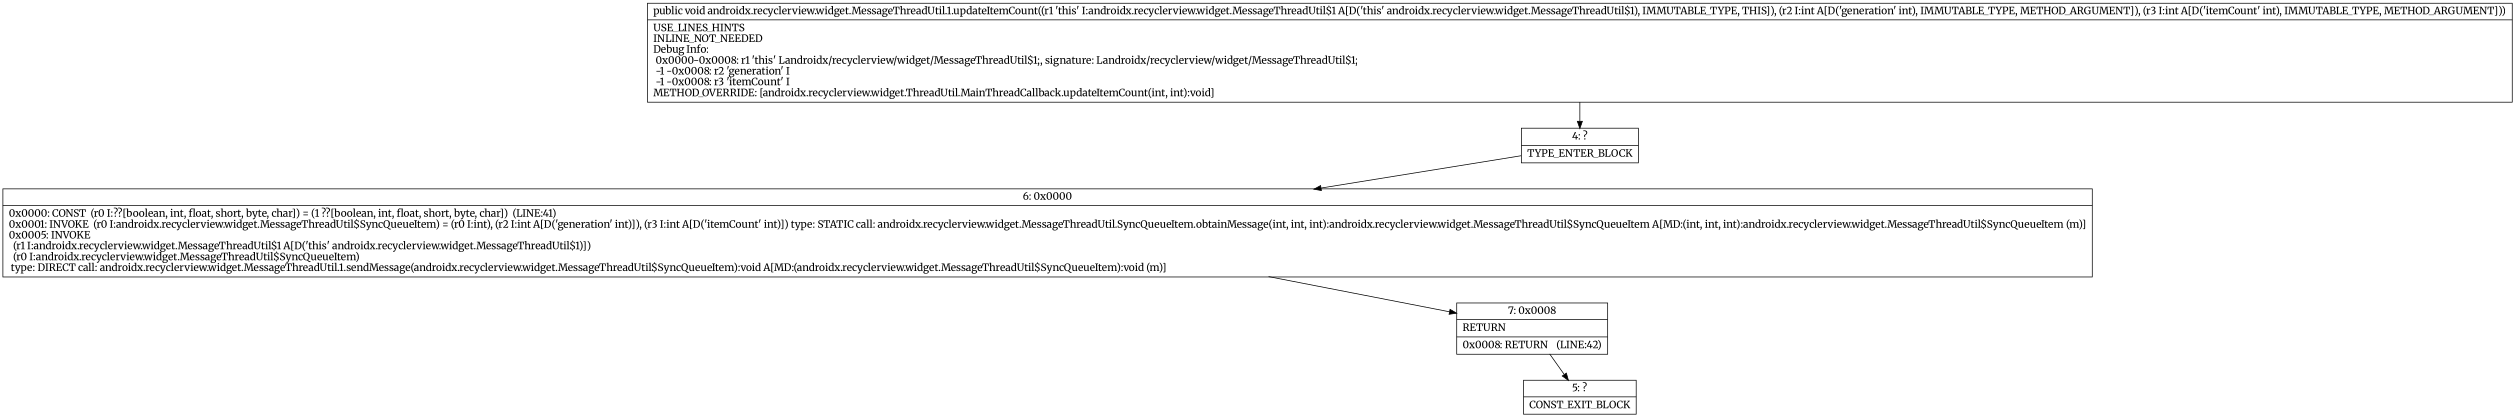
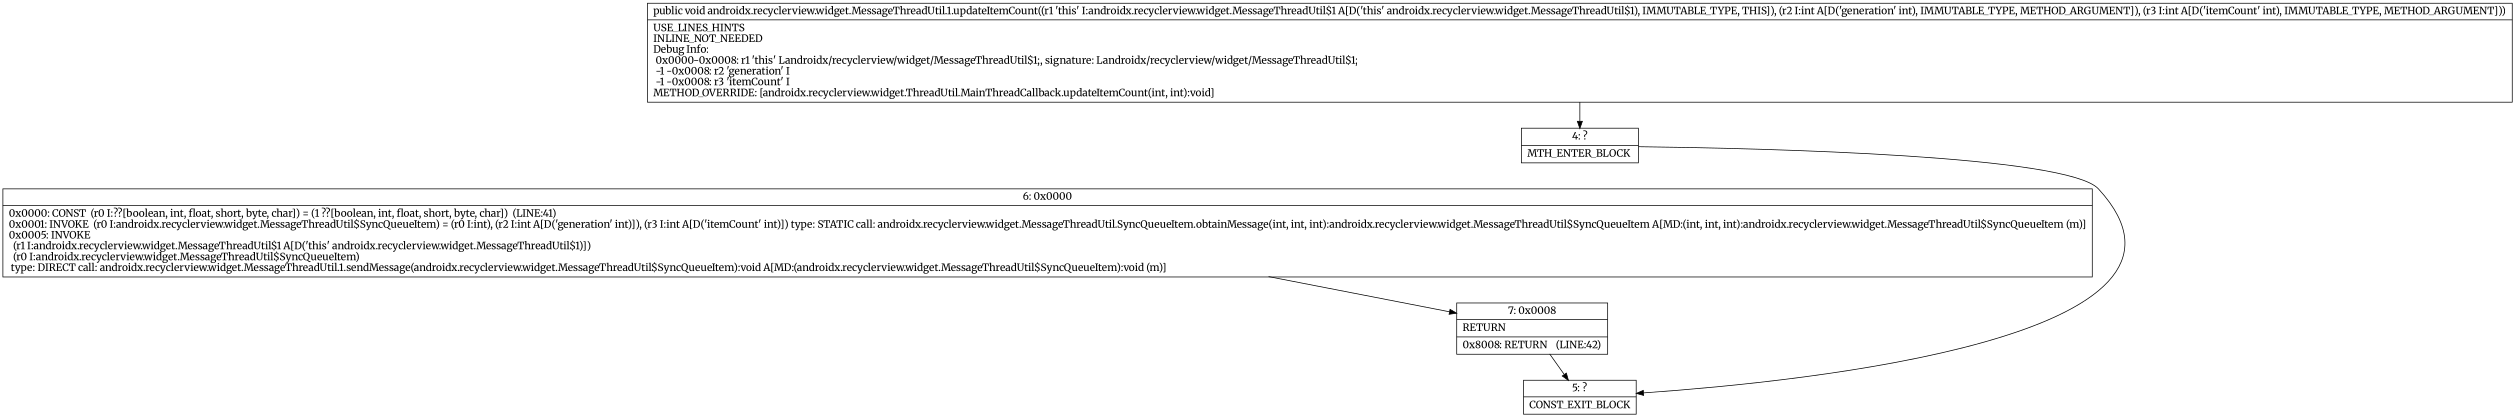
(1580, 154) -> (1579, 154)
(1421, 172) -> (2123, 243)
(1532, 345) -> (1532, 345)
